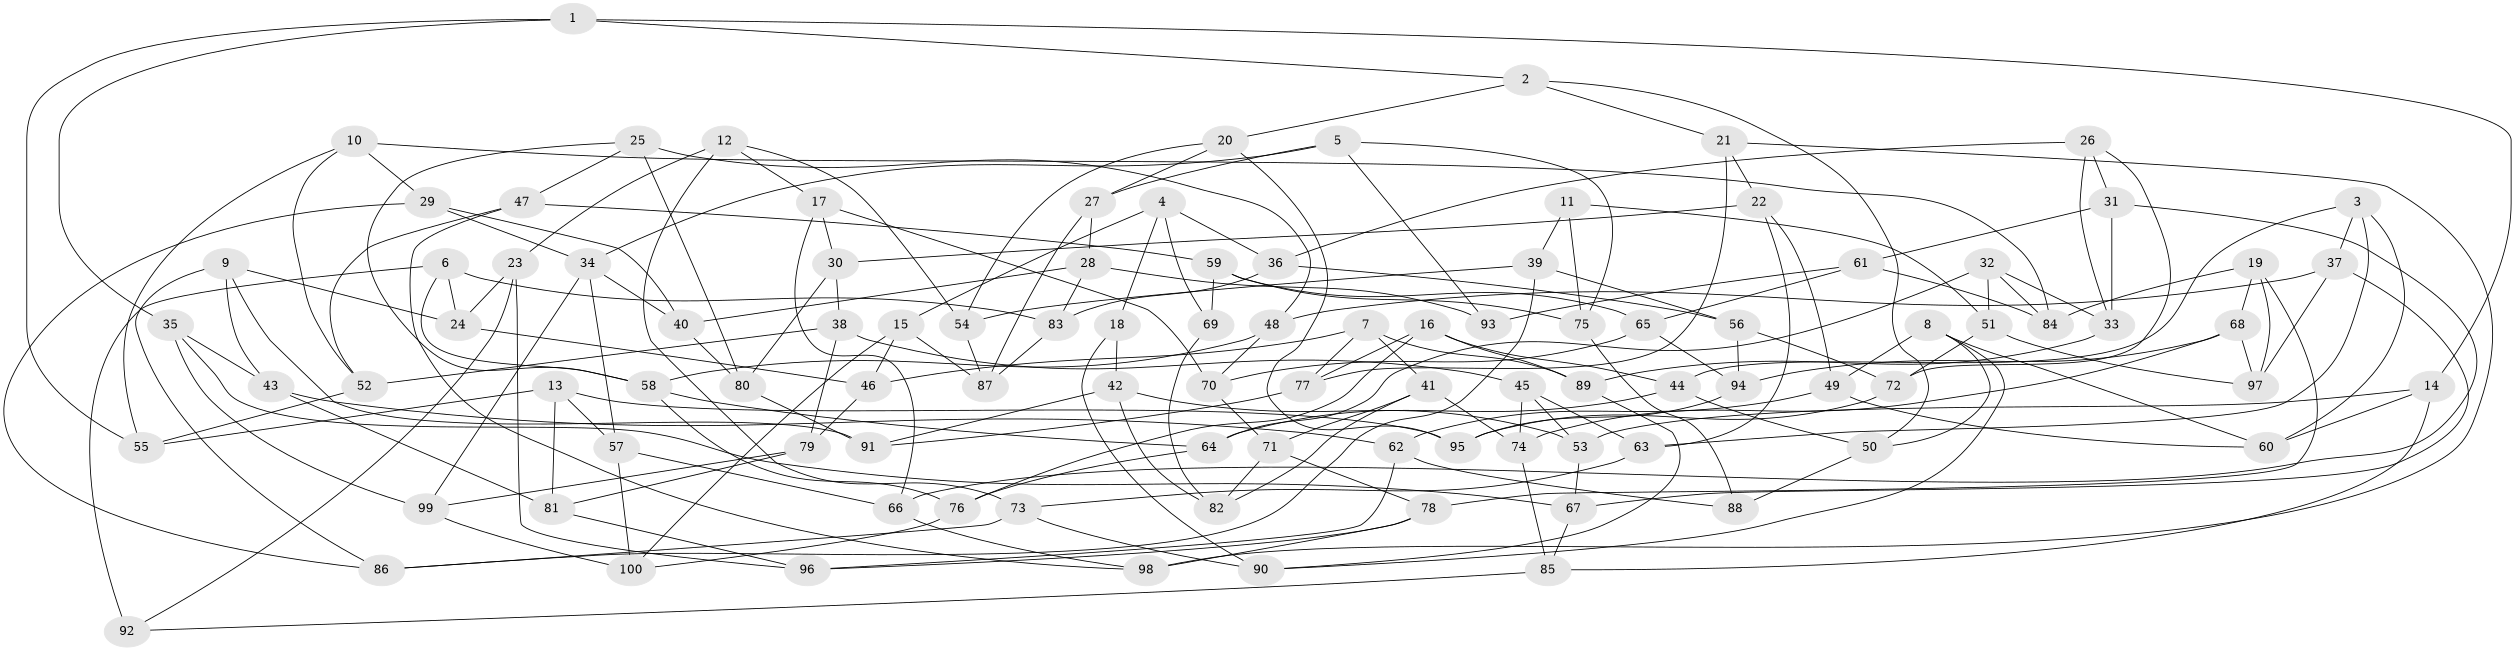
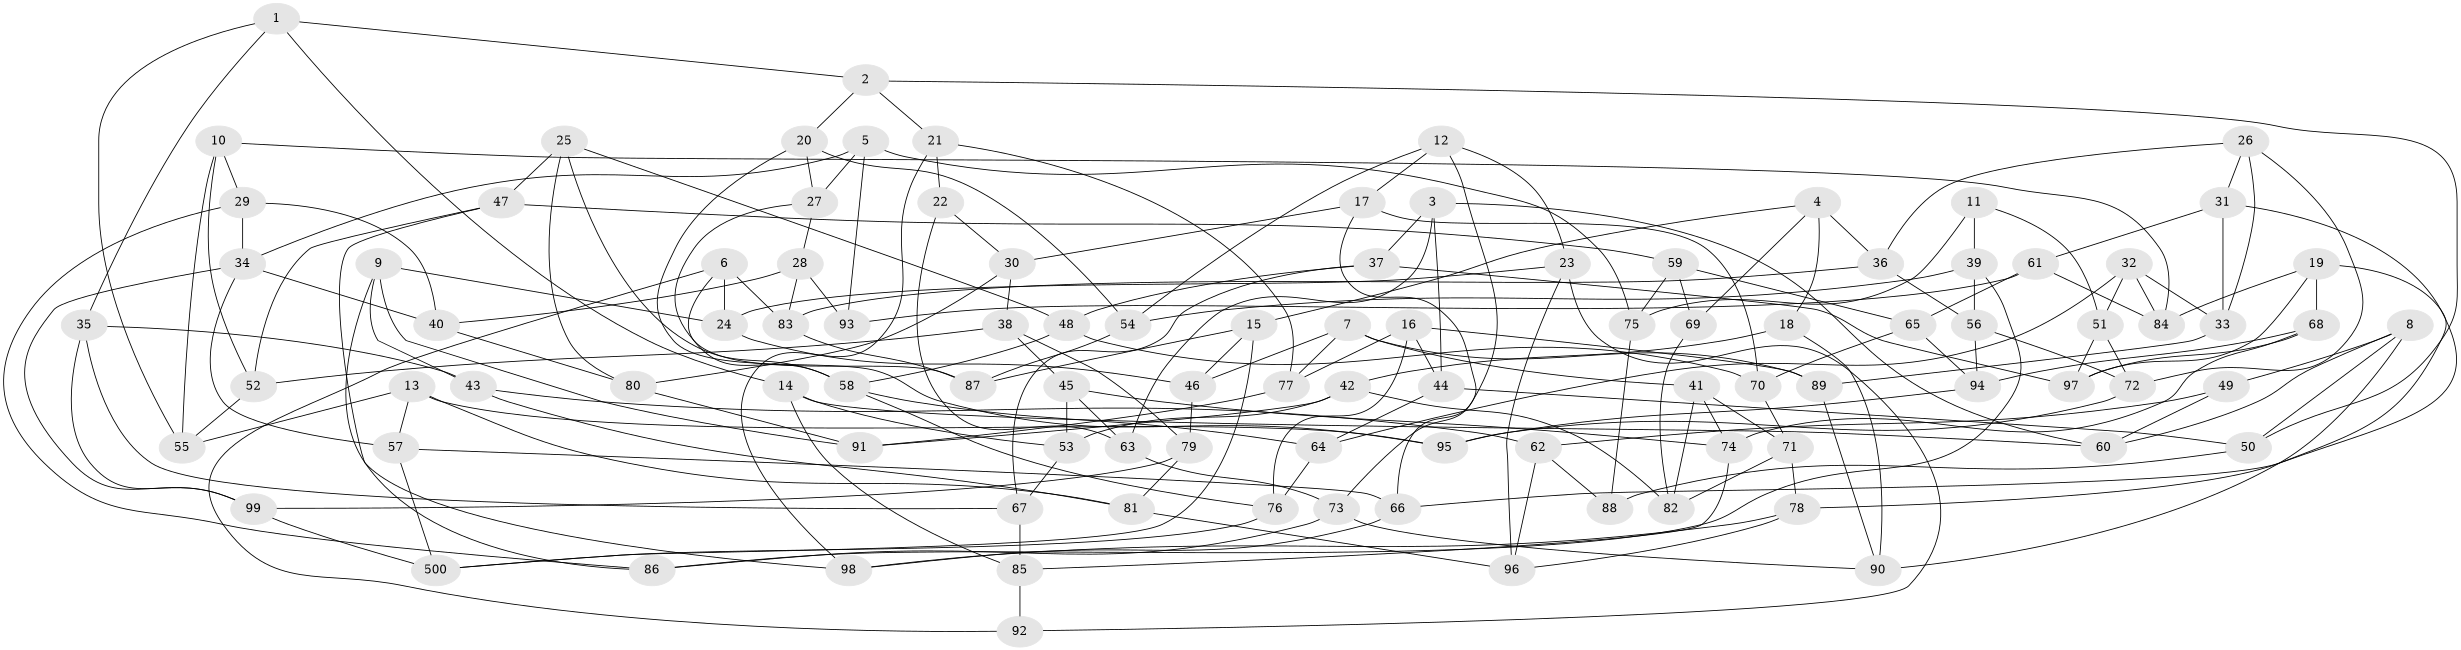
(1811, 289) -> none
(631, 570) -> (436, 570)
